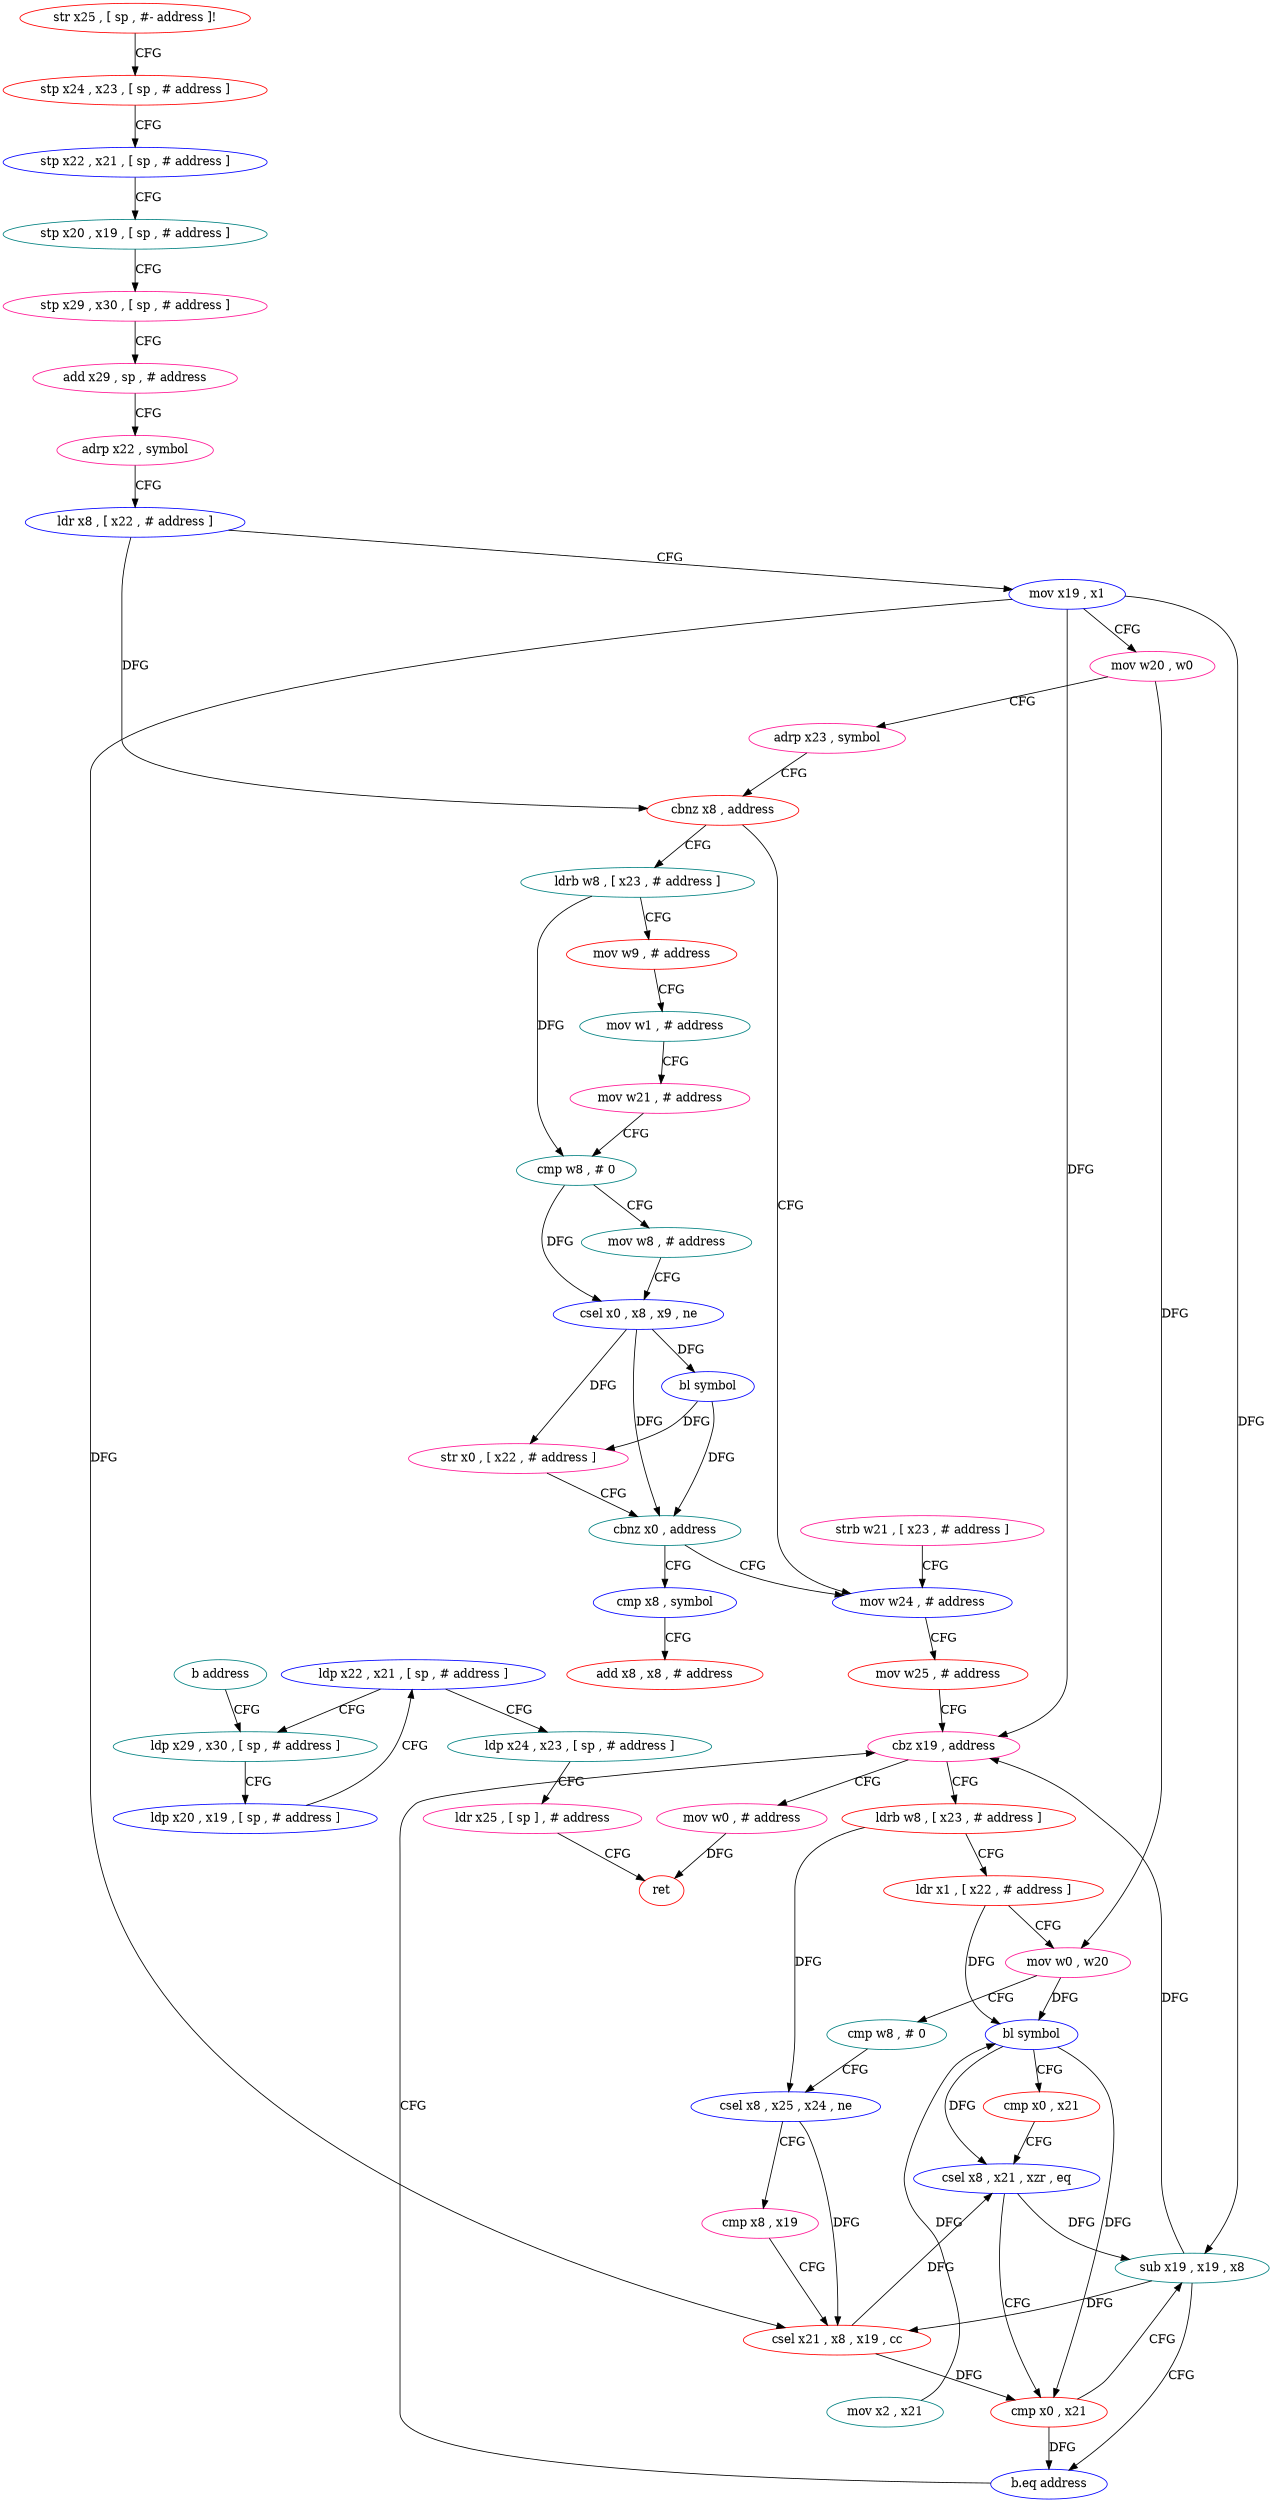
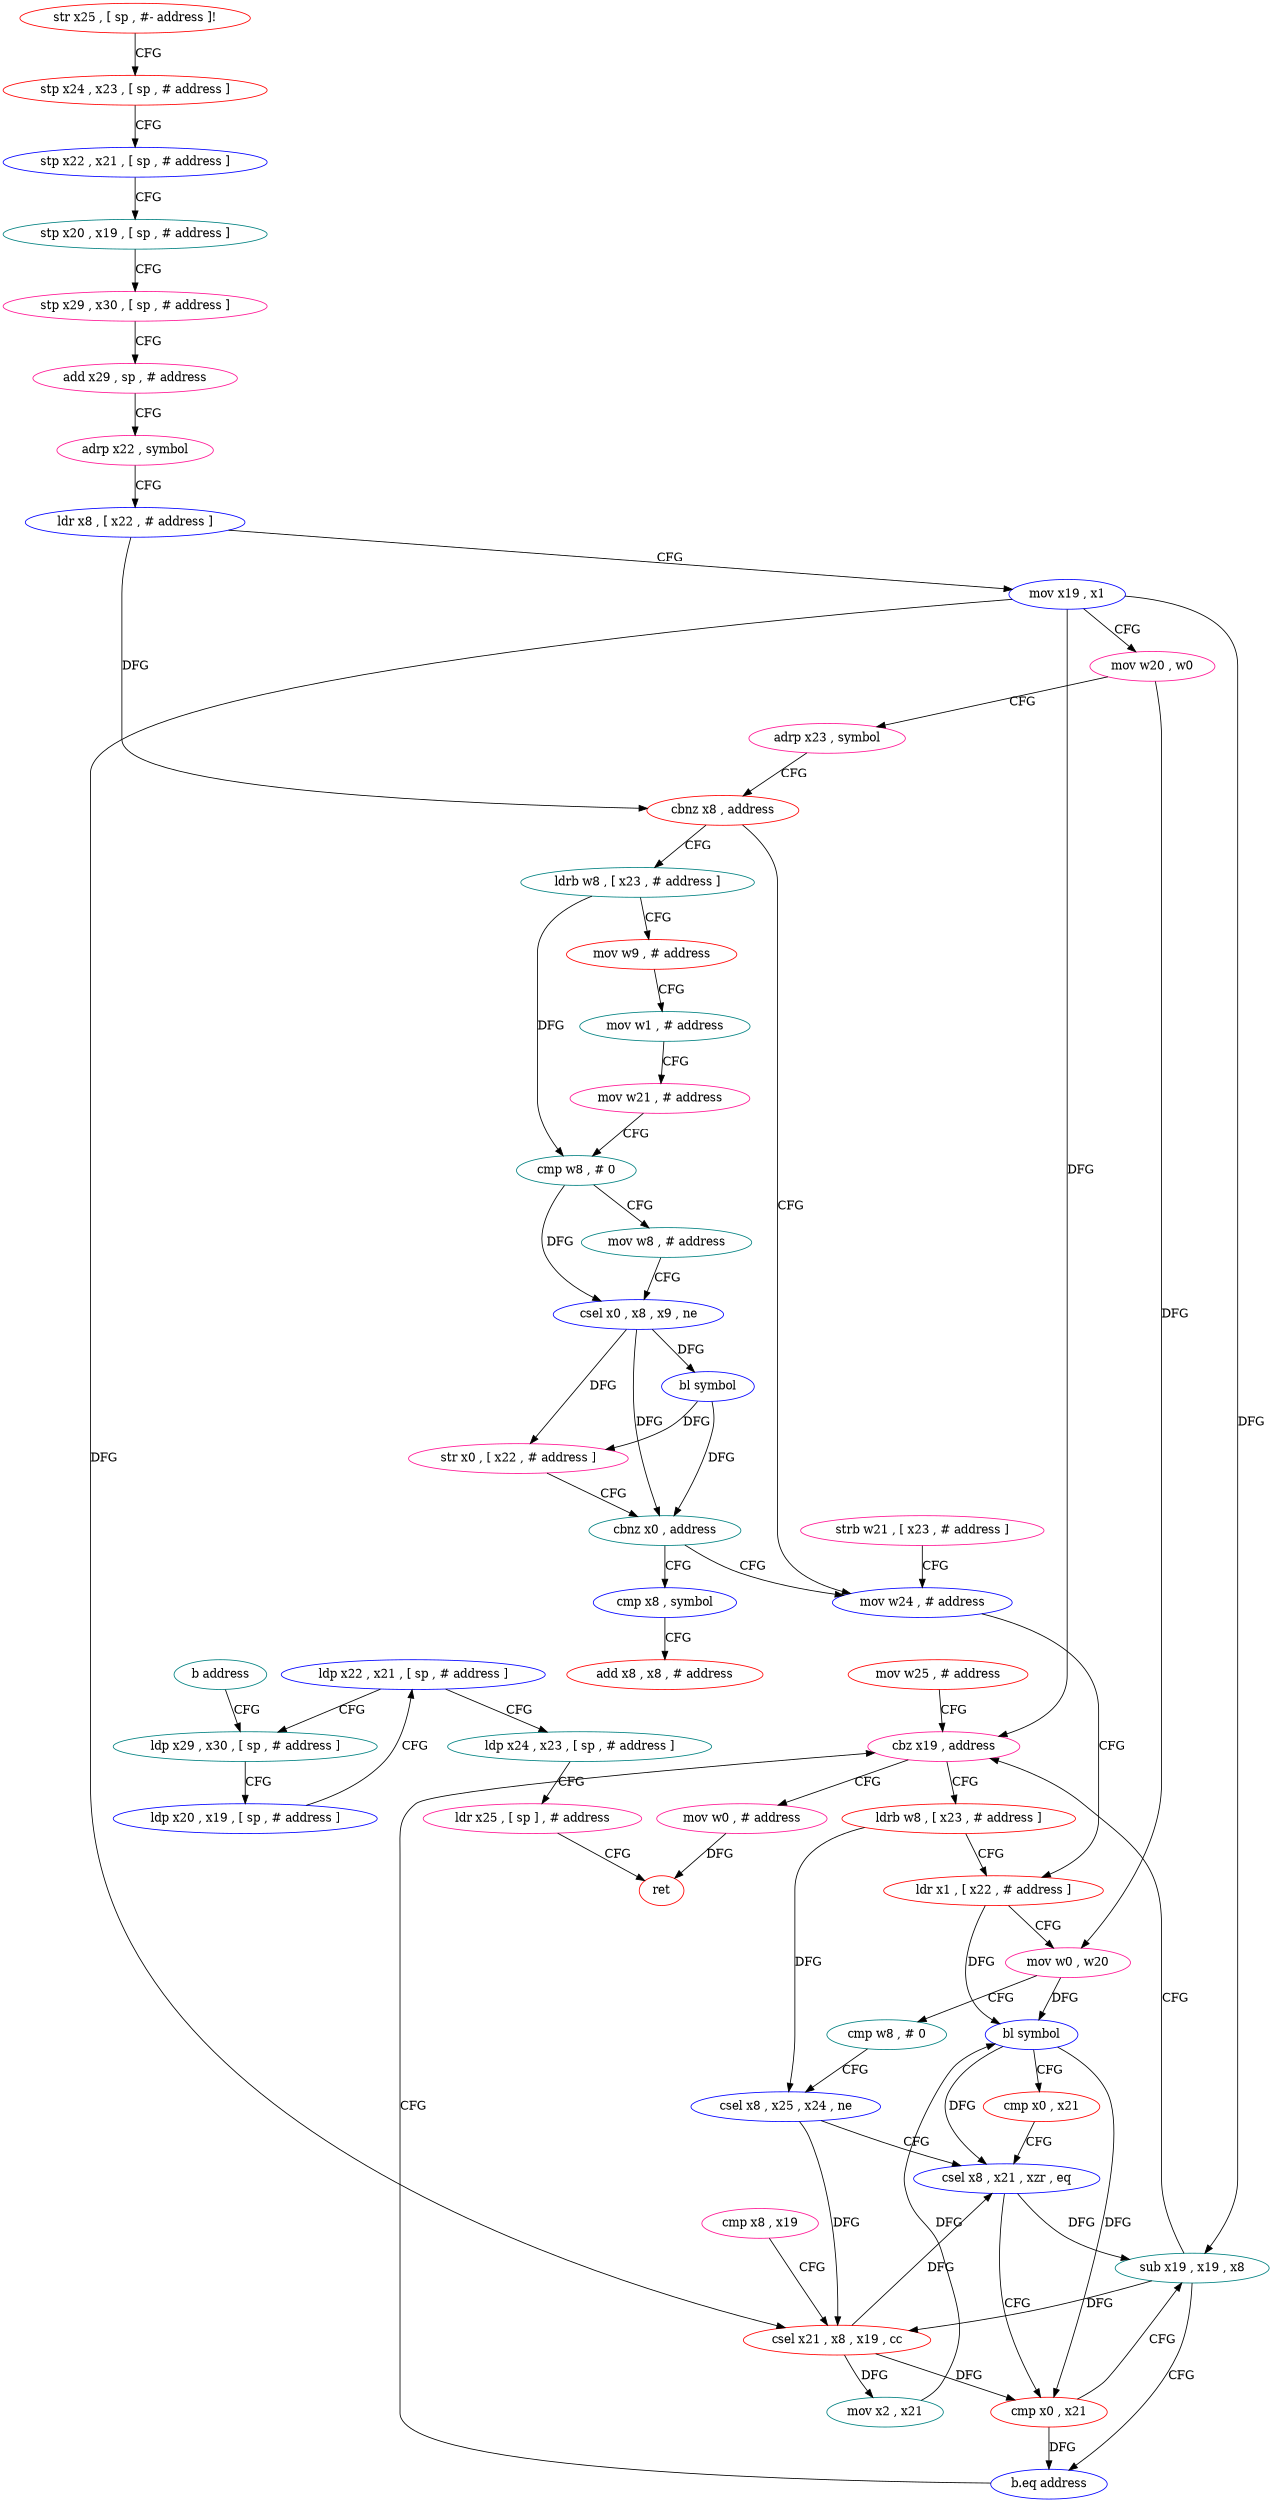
(929, 1634) -> (1099, 1722)
(1175, 1999) -> (1175, 1999)
(774, 2161) -> (886, 2143)
none -> (855, 2374)
